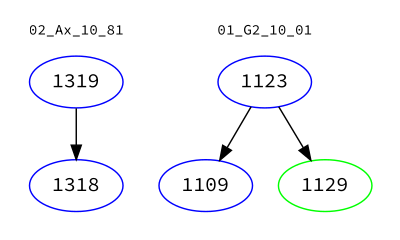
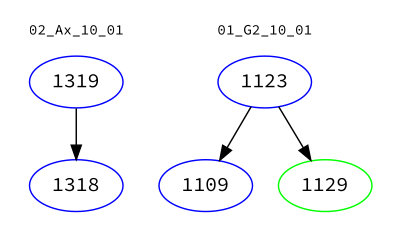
(77, 31) -> (77, 31)
